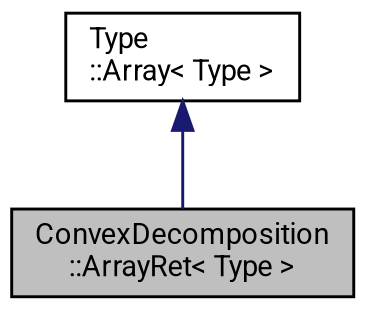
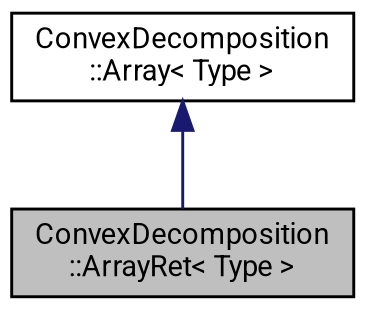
(183, 57) -> (183, 57)
